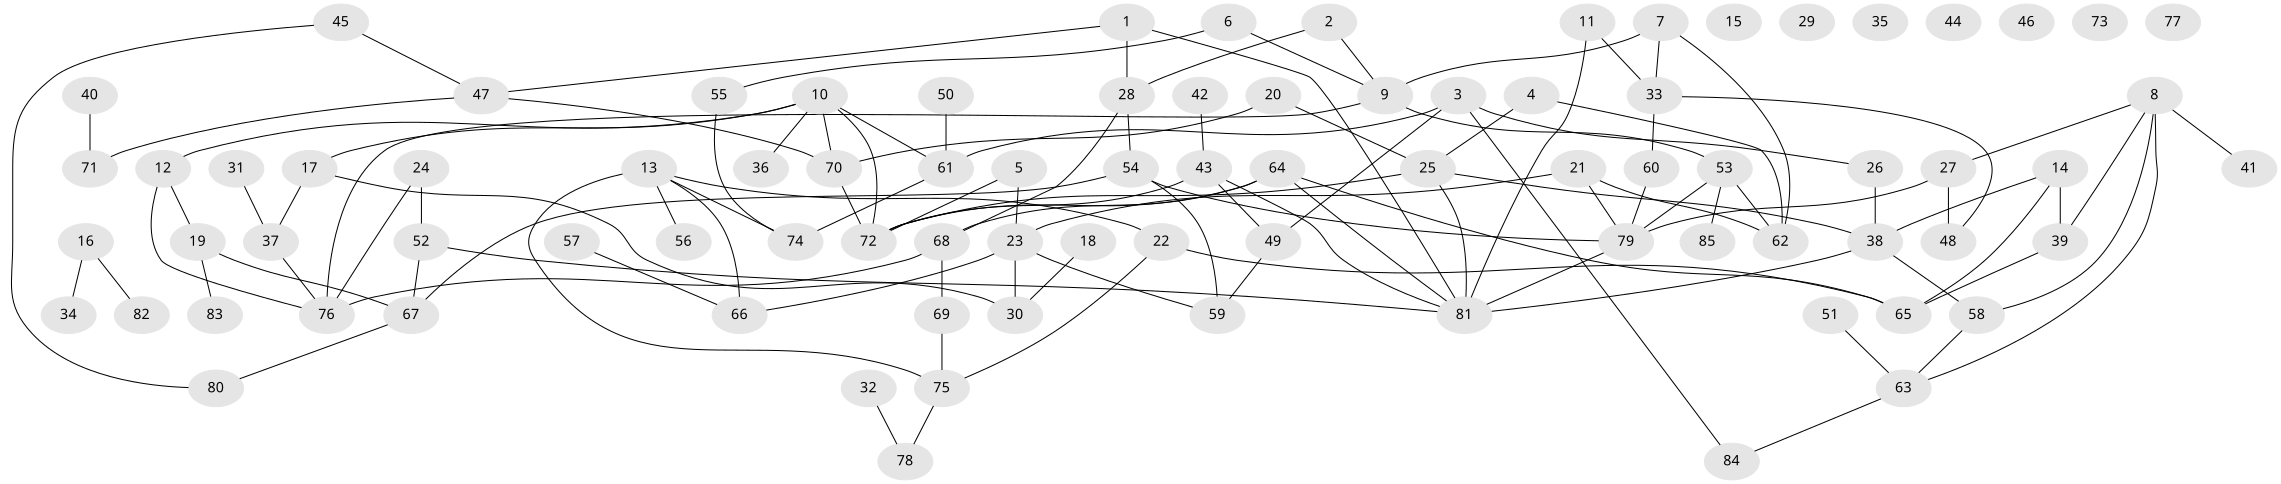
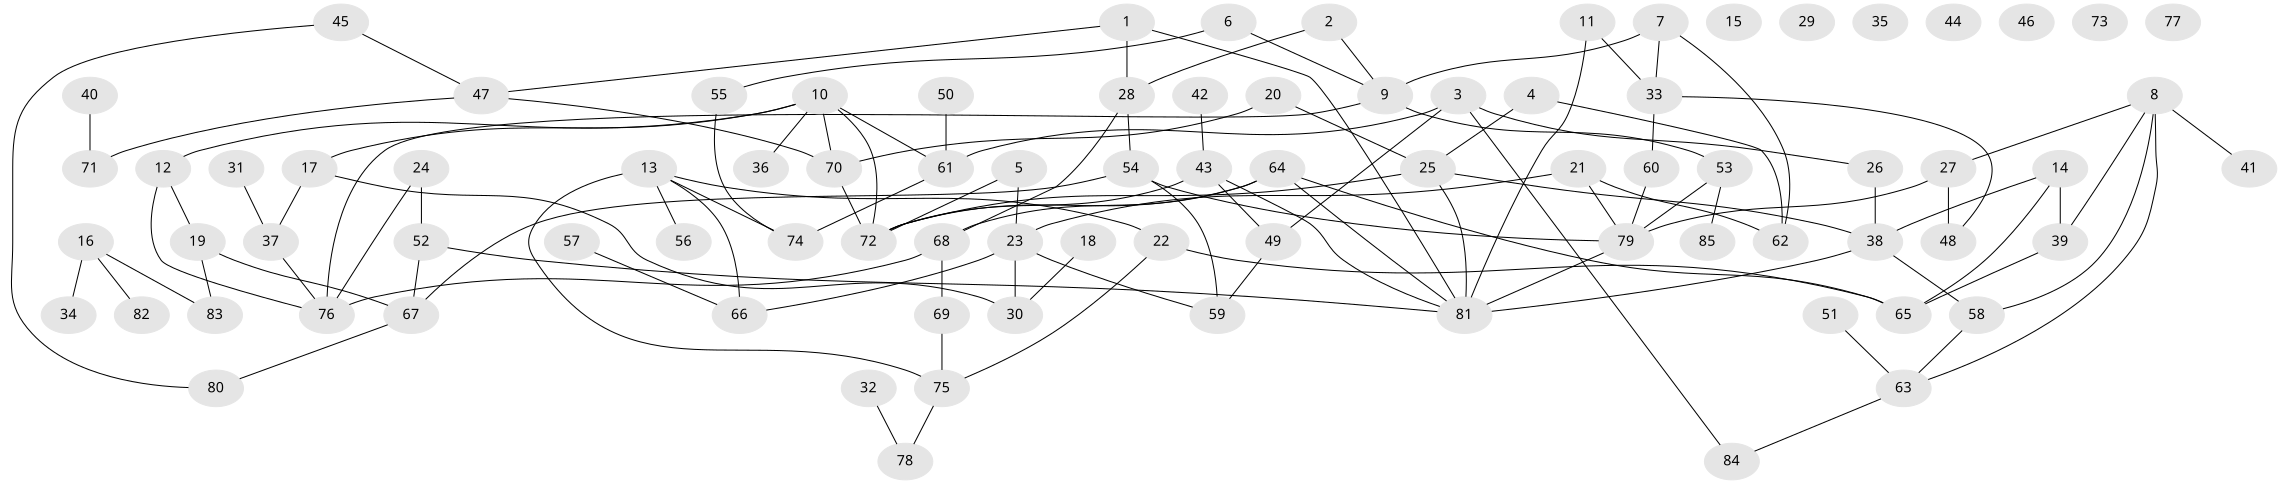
(1751, 203) -> none
none -> (150, 278)
